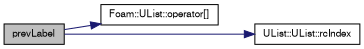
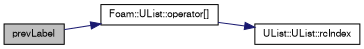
(154, 34) -> (231, 24)
